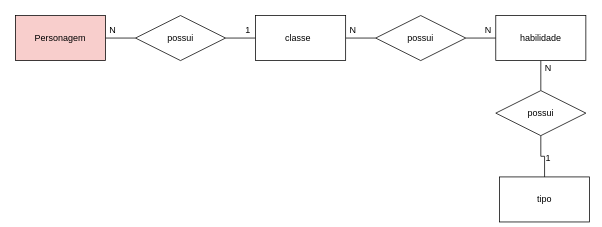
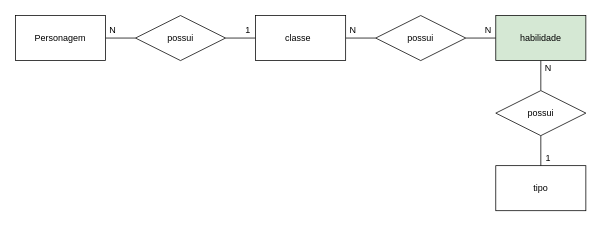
(60, 38) -> (60, 38)
(540, 38) -> (540, 38)
(544, 199) -> (540, 188)
